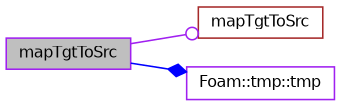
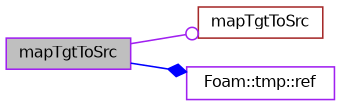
(261, 83) -> (261, 83)
